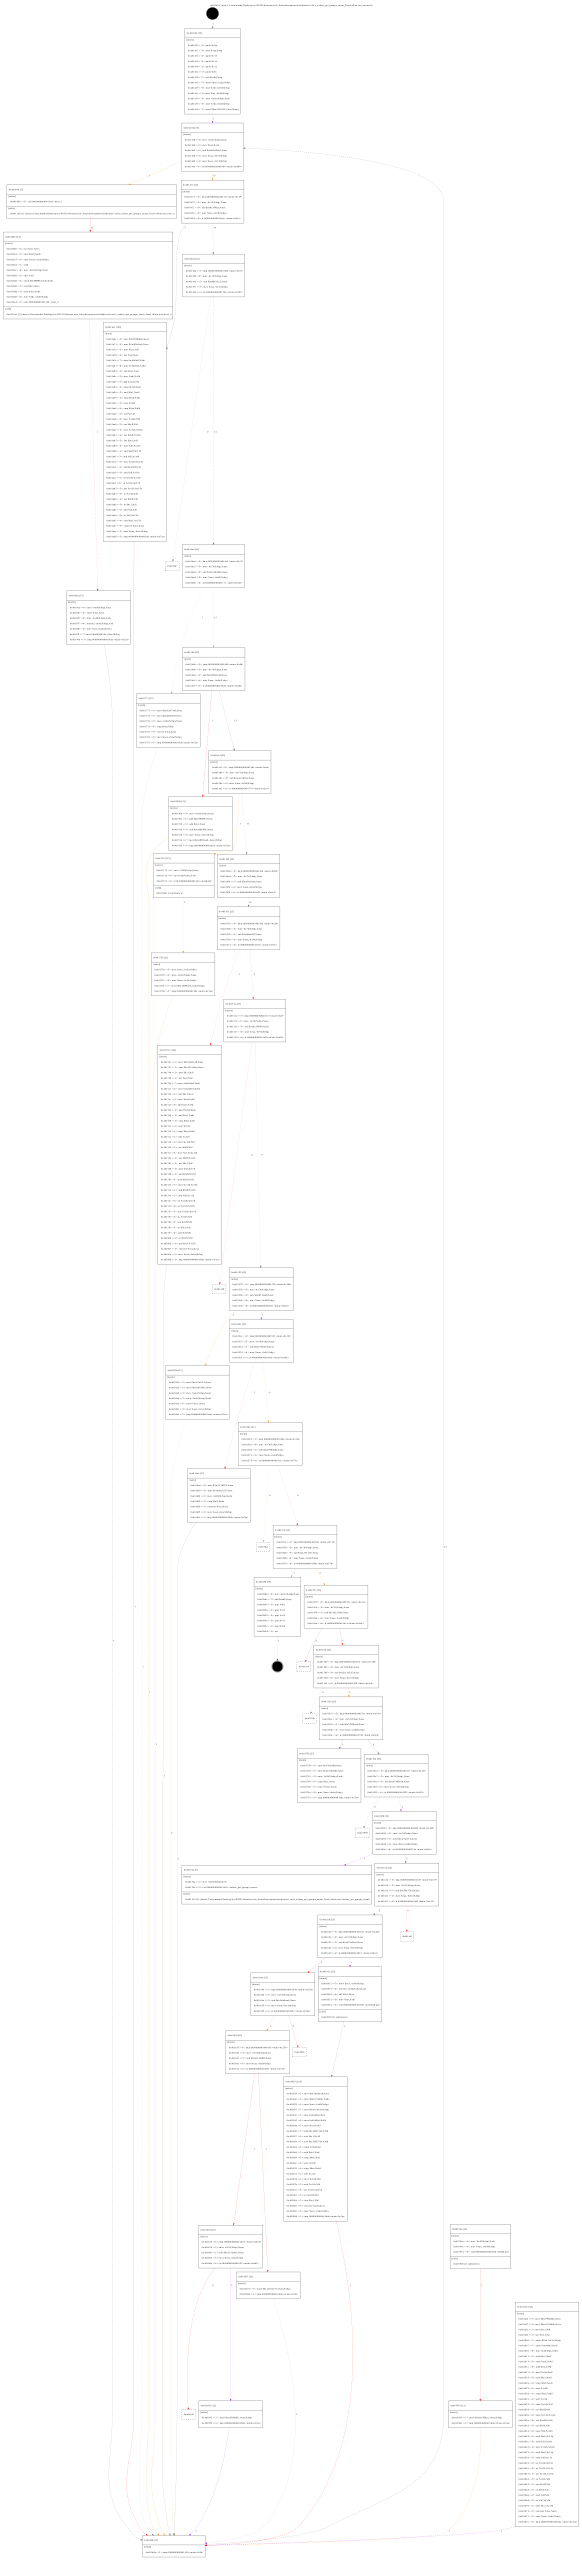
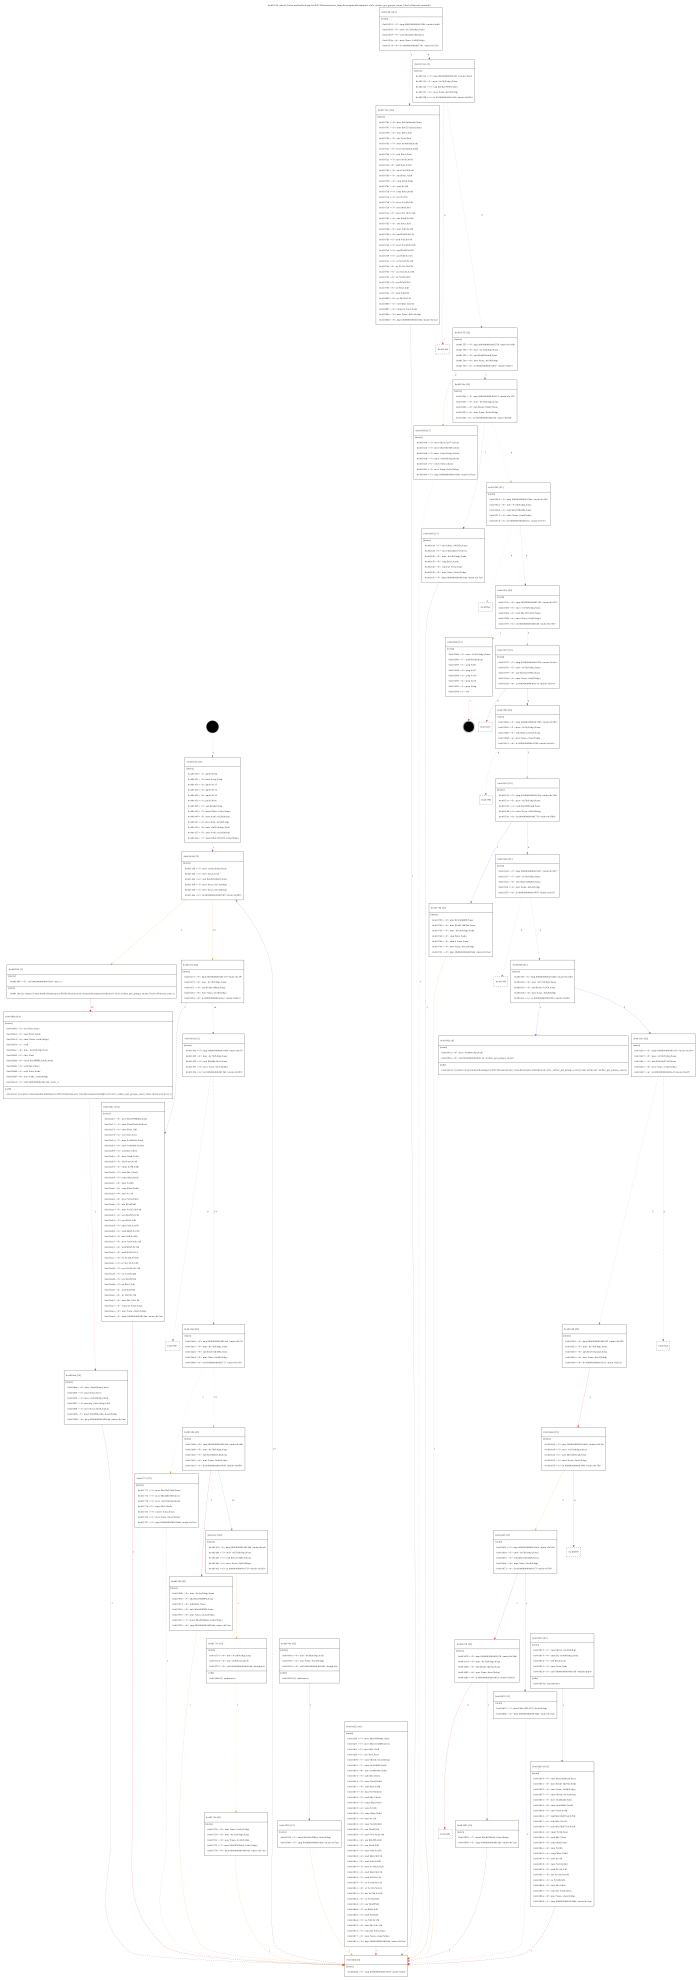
(249, 876) -> none
none -> (433, 1464)
(350, 1962) -> none
